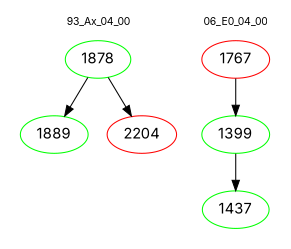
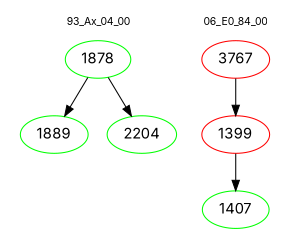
(236, 22) -> (236, 22)
(236, 59) -> (236, 59)
(142, 135) -> (142, 135)
(236, 135) -> (236, 135)
(236, 210) -> (236, 210)
